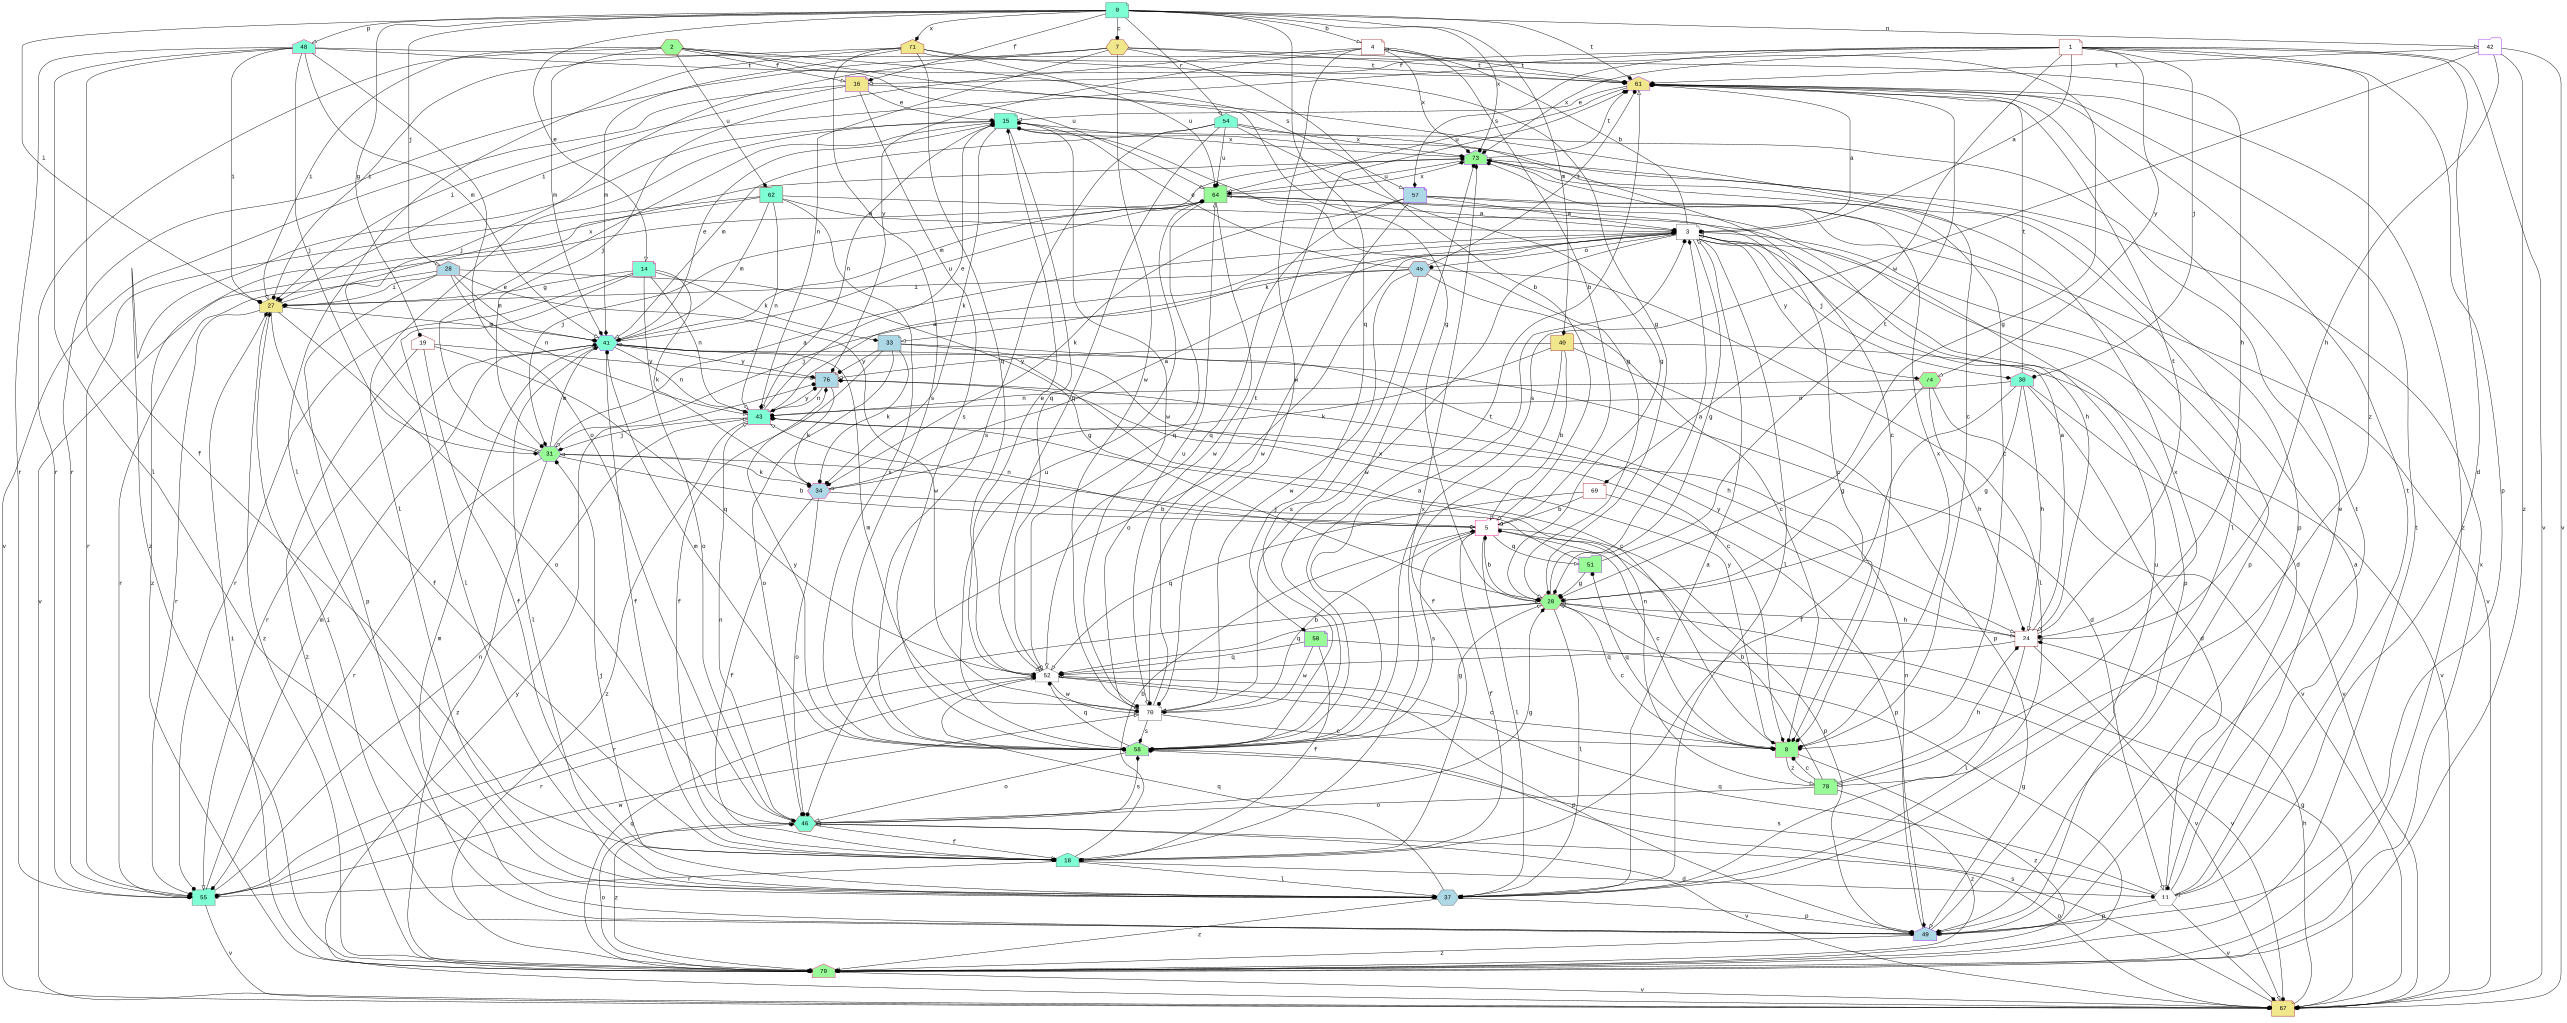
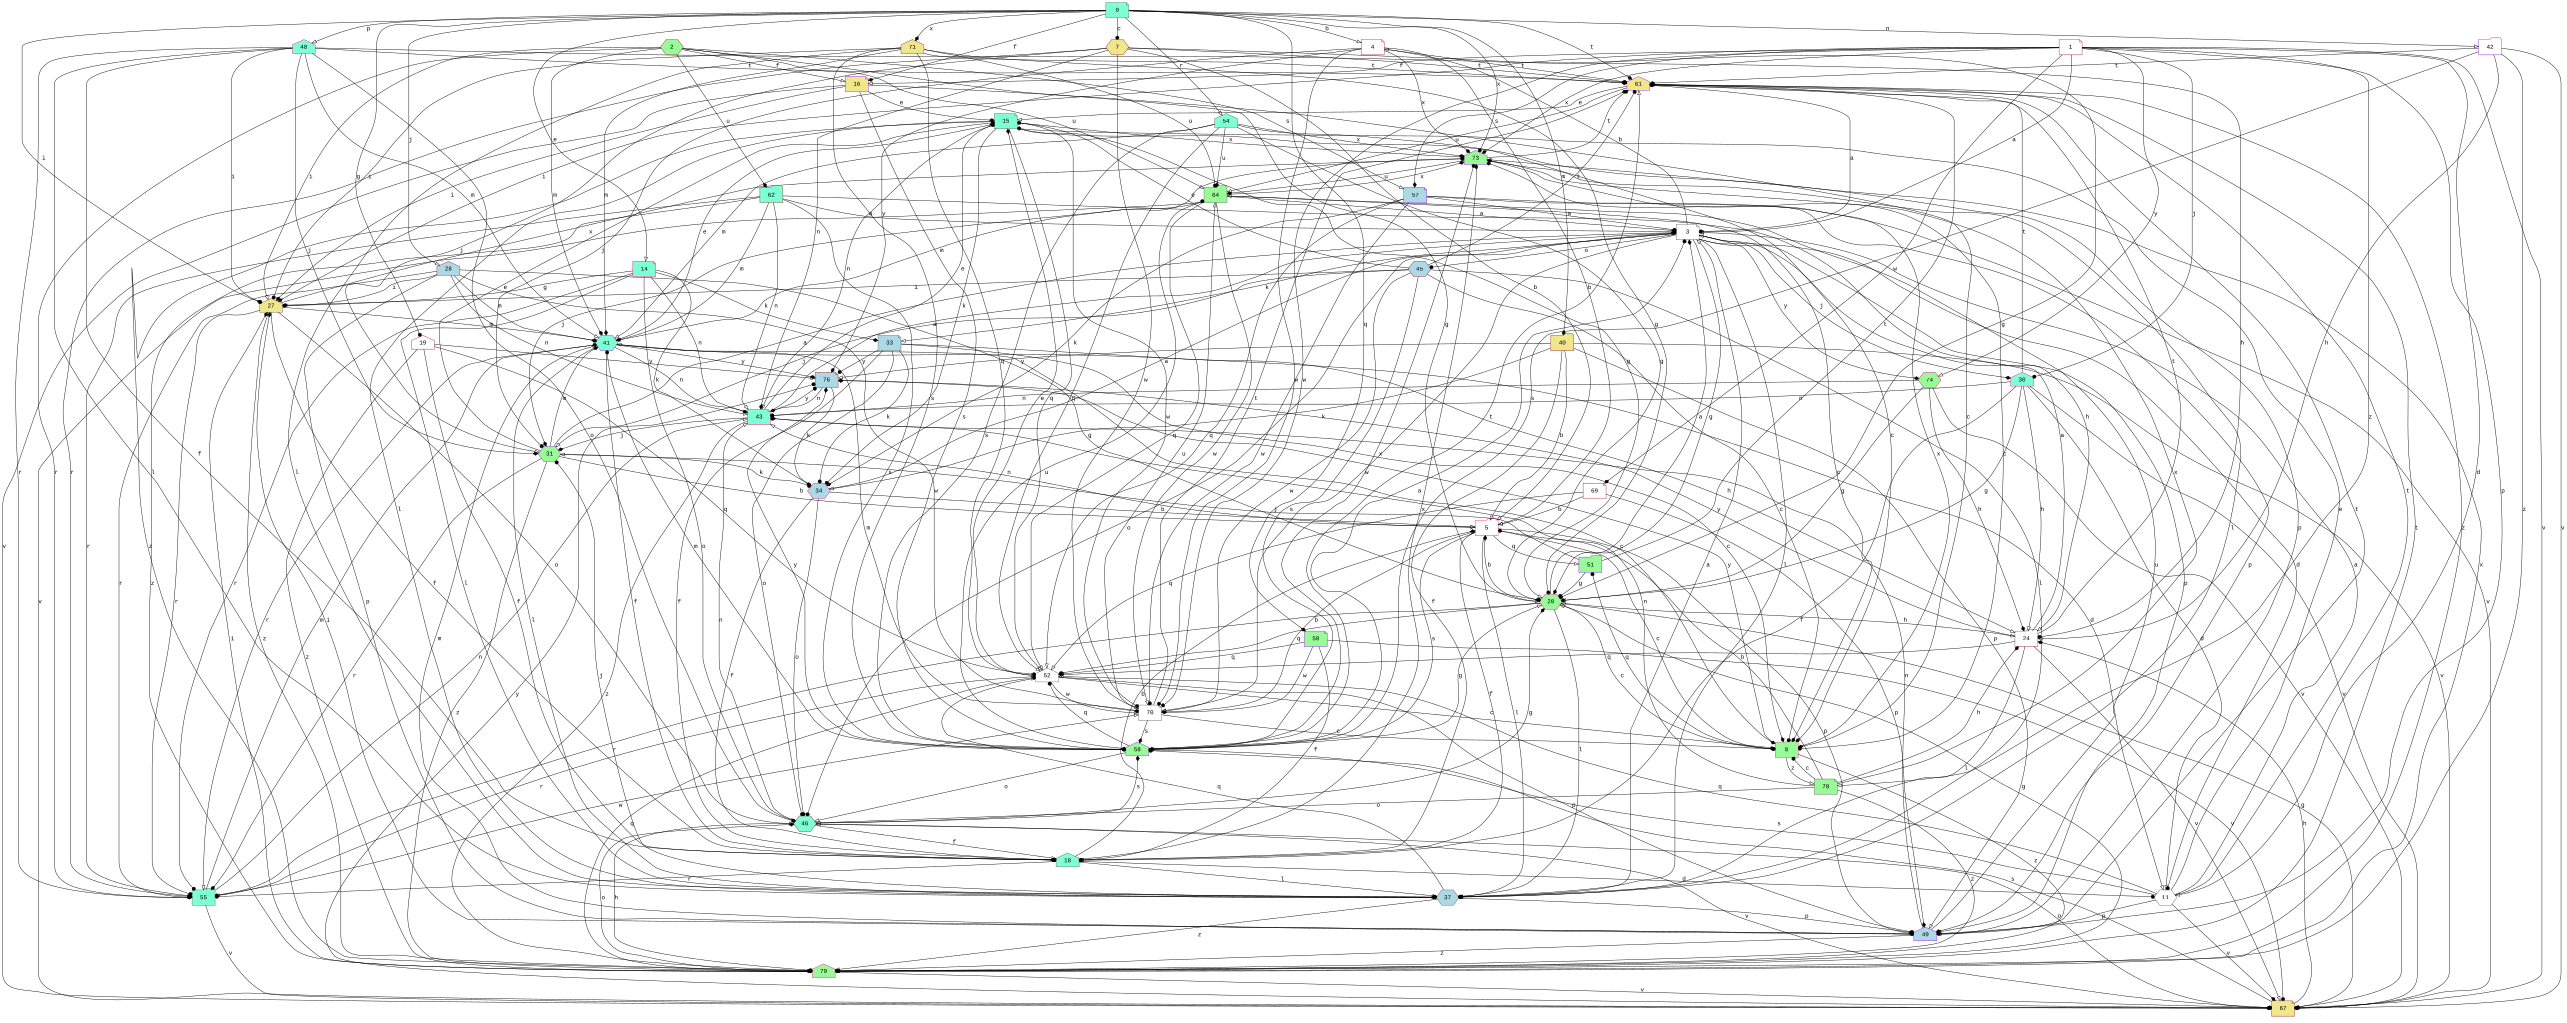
none -> (1432, 115)
(908, 274) -> none
(616, 898) -> (616, 898)
